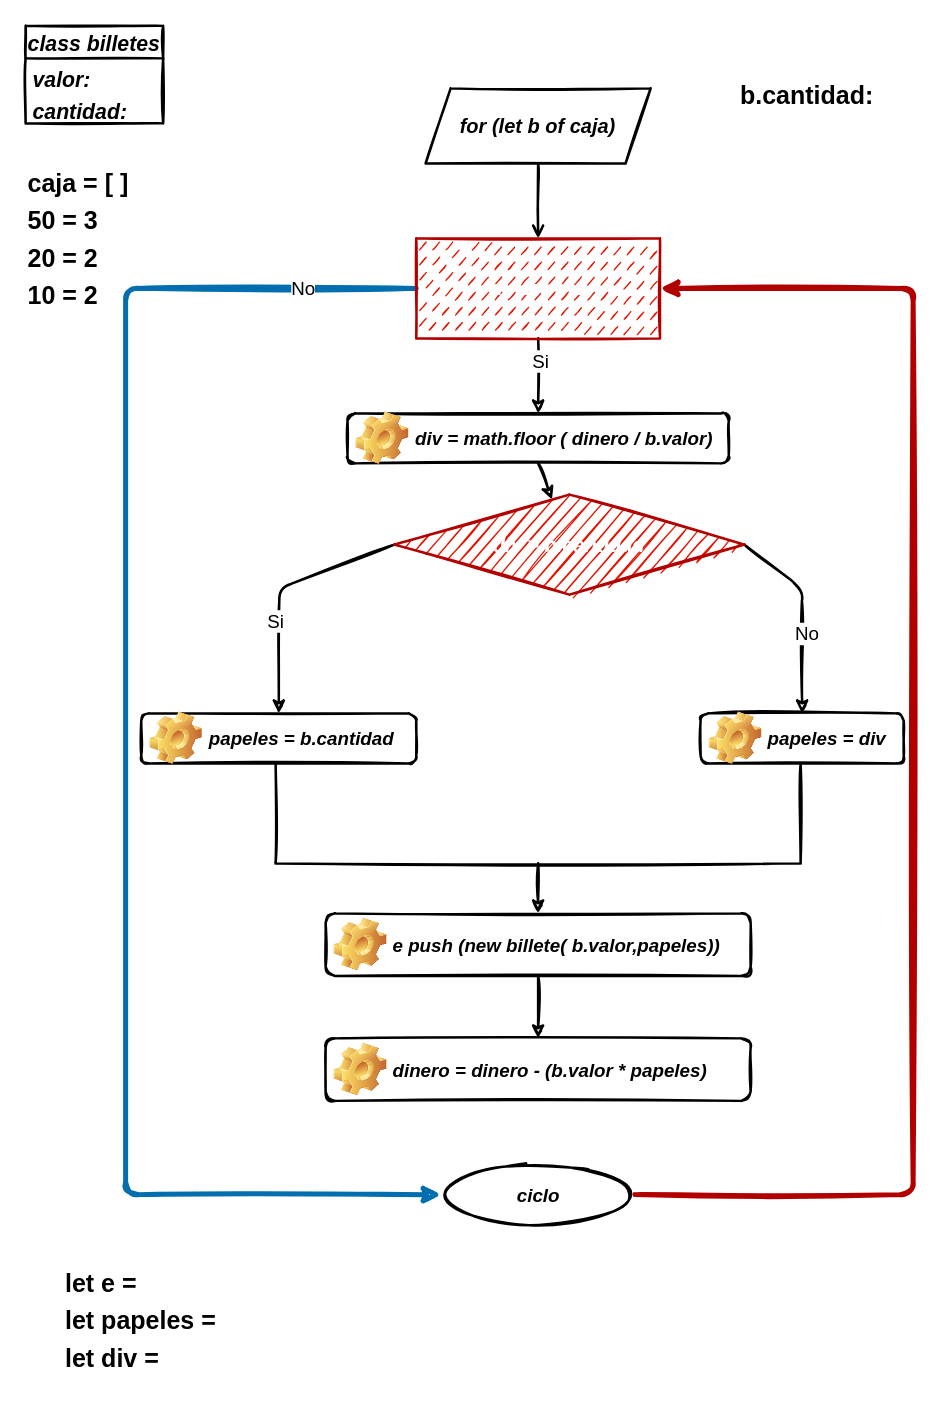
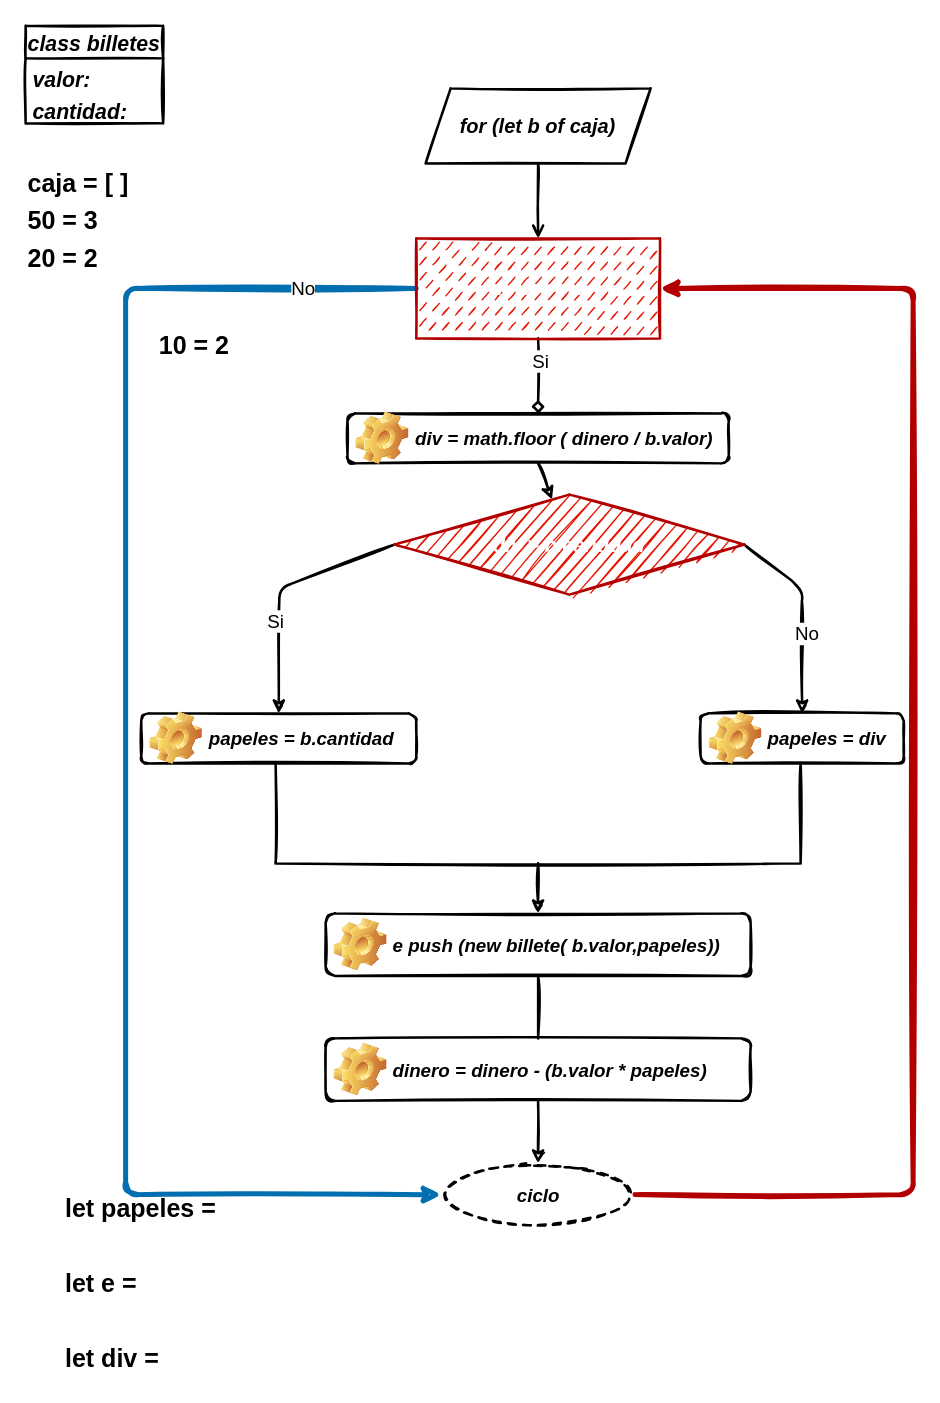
(787, 57) -> (801, 57)
(826, 94) -> none
(113, 294) -> (244, 344)
(538, 400) -> (538, 399)
(538, 1025) -> (538, 1030)
none -> (538, 1127)
(538, 1194) -> (538, 1194)
(151, 1319) -> (151, 1207)
